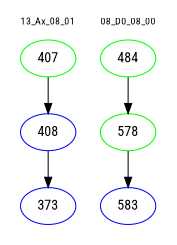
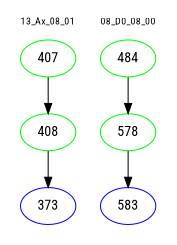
(48, 132) -> (48, 132)
